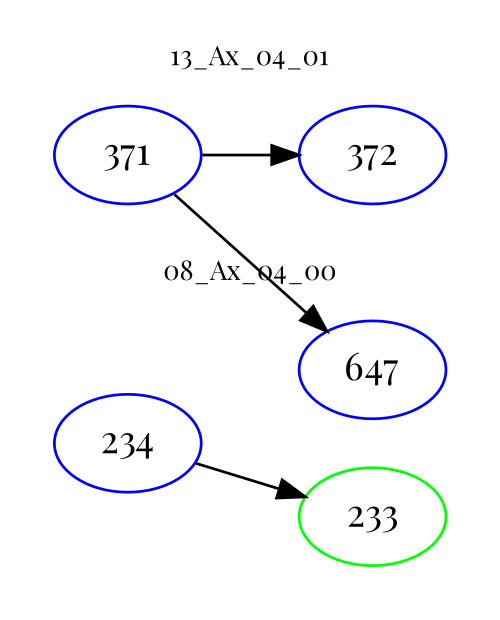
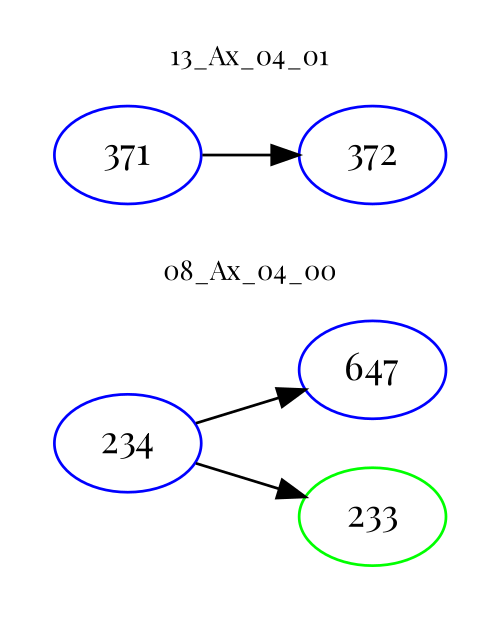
(254, 266) -> (237, 411)
